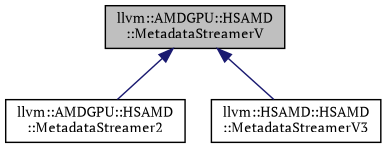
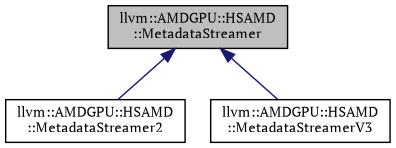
(195, 27) -> (198, 27)
(296, 121) -> (300, 121)
